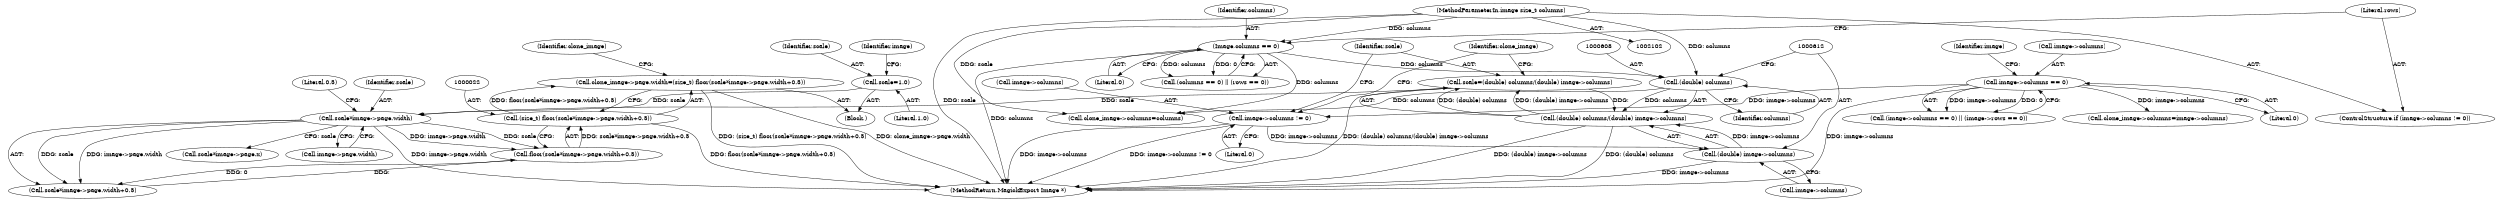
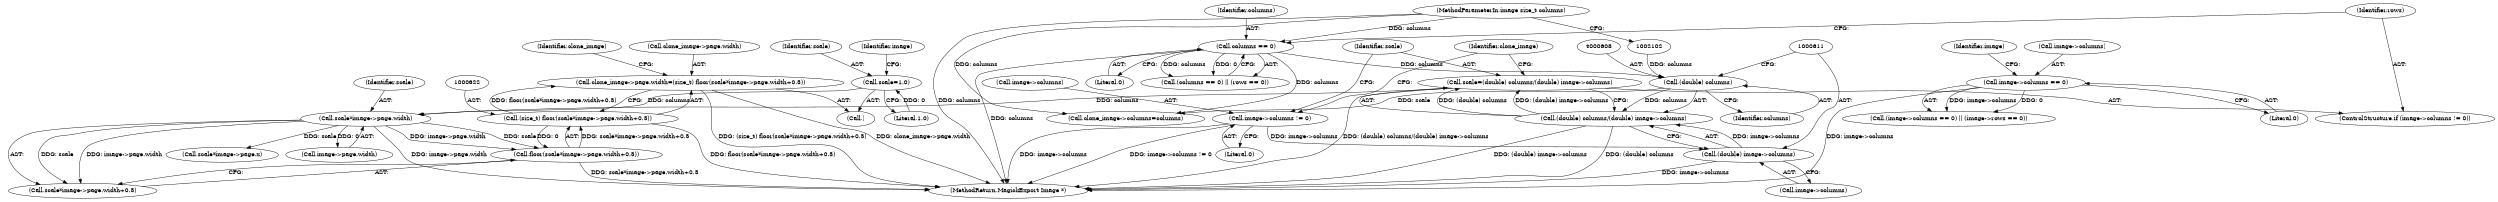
(2381, 11) -> (2381, 11)
(1639, 27) -> (1649, 67)
(1990, 27) -> (1973, 92)
(1598, 29) -> (1598, 29)
none -> (694, 47)
(1246, 47) -> (1246, 47)
(1599, 47) -> (1599, 47)
(1811, 47) -> (1811, 47)
(976, 65) -> (976, 65)
(319, 83) -> none
(467, 83) -> (467, 83)
(669, 101) -> (669, 101)
(914, 101) -> (914, 101)
(960, 101) -> (960, 101)
(1118, 101) -> (1118, 101)
(1414, 101) -> (1414, 101)
(1622, 101) -> (1622, 101)
none -> (885, 102)
(1650, 107) -> none
(2040, 107) -> none
(856, 119) -> (856, 119)
(2158, 119) -> none
(320, 137) -> (320, 137)
(348, 137) -> (348, 137)
(368, 137) -> (368, 137)
(548, 137) -> (548, 137)
(1675, 137) -> (1675, 137)
(237, 173) -> (237, 173)
(383, 173) -> (383, 173)
none -> (749, 186)
